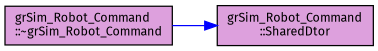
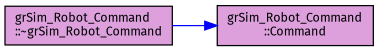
(295, 26) -> (295, 26)
